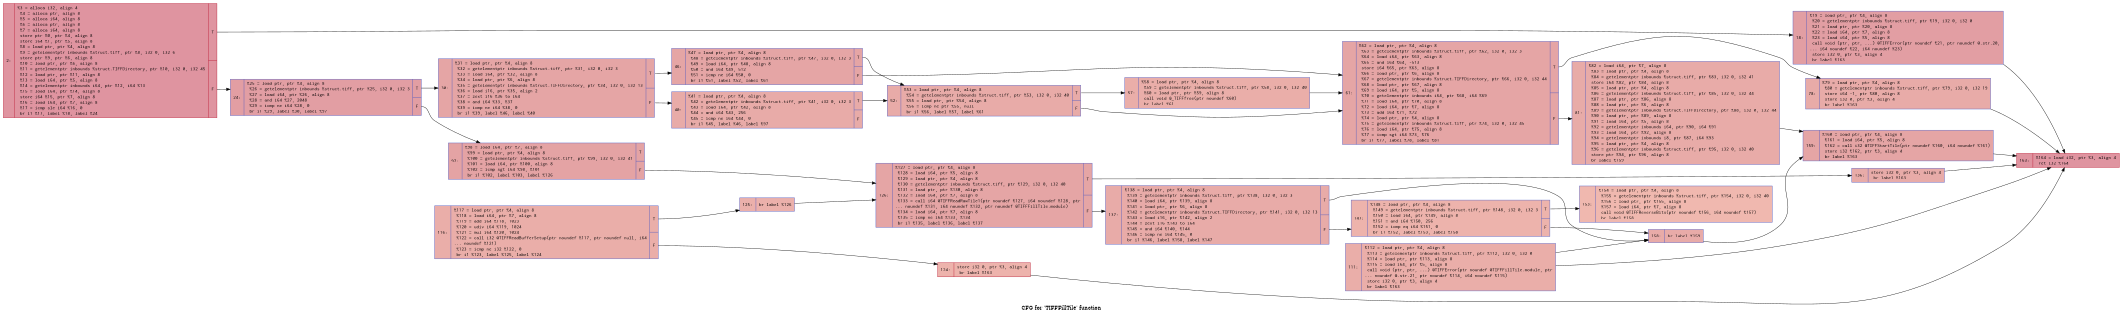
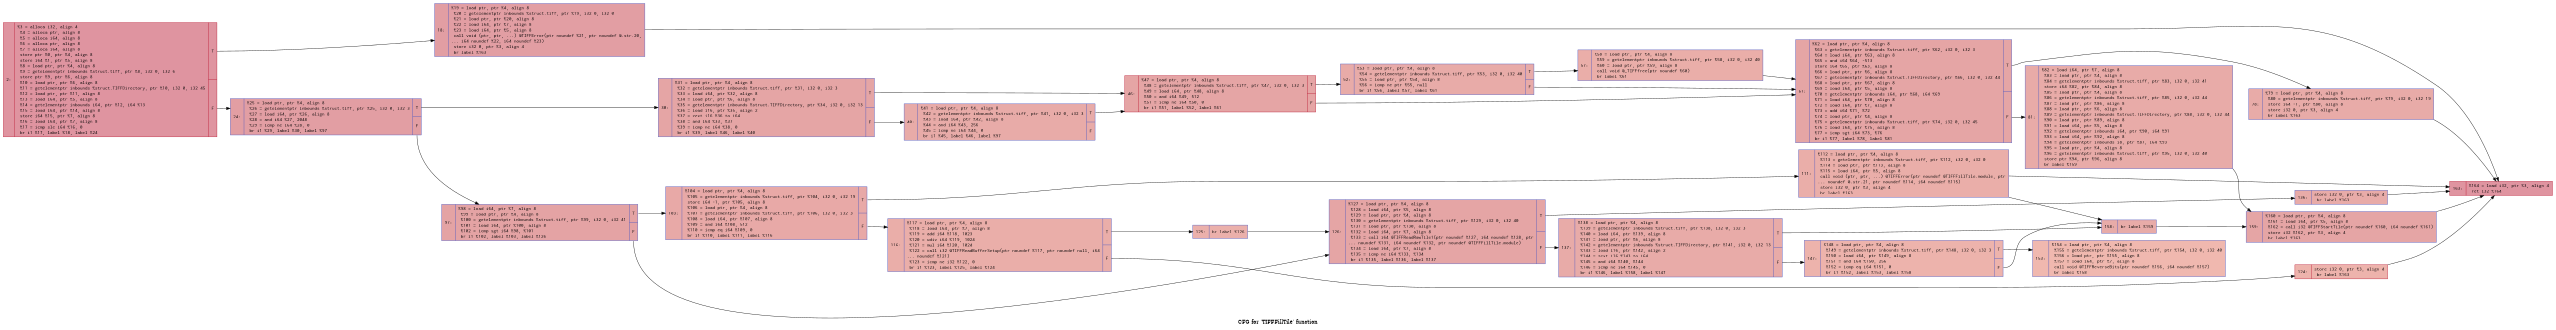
(767, 67) -> (1220, 94)
(873, 101) -> (1108, 112)
none -> (766, 213)
